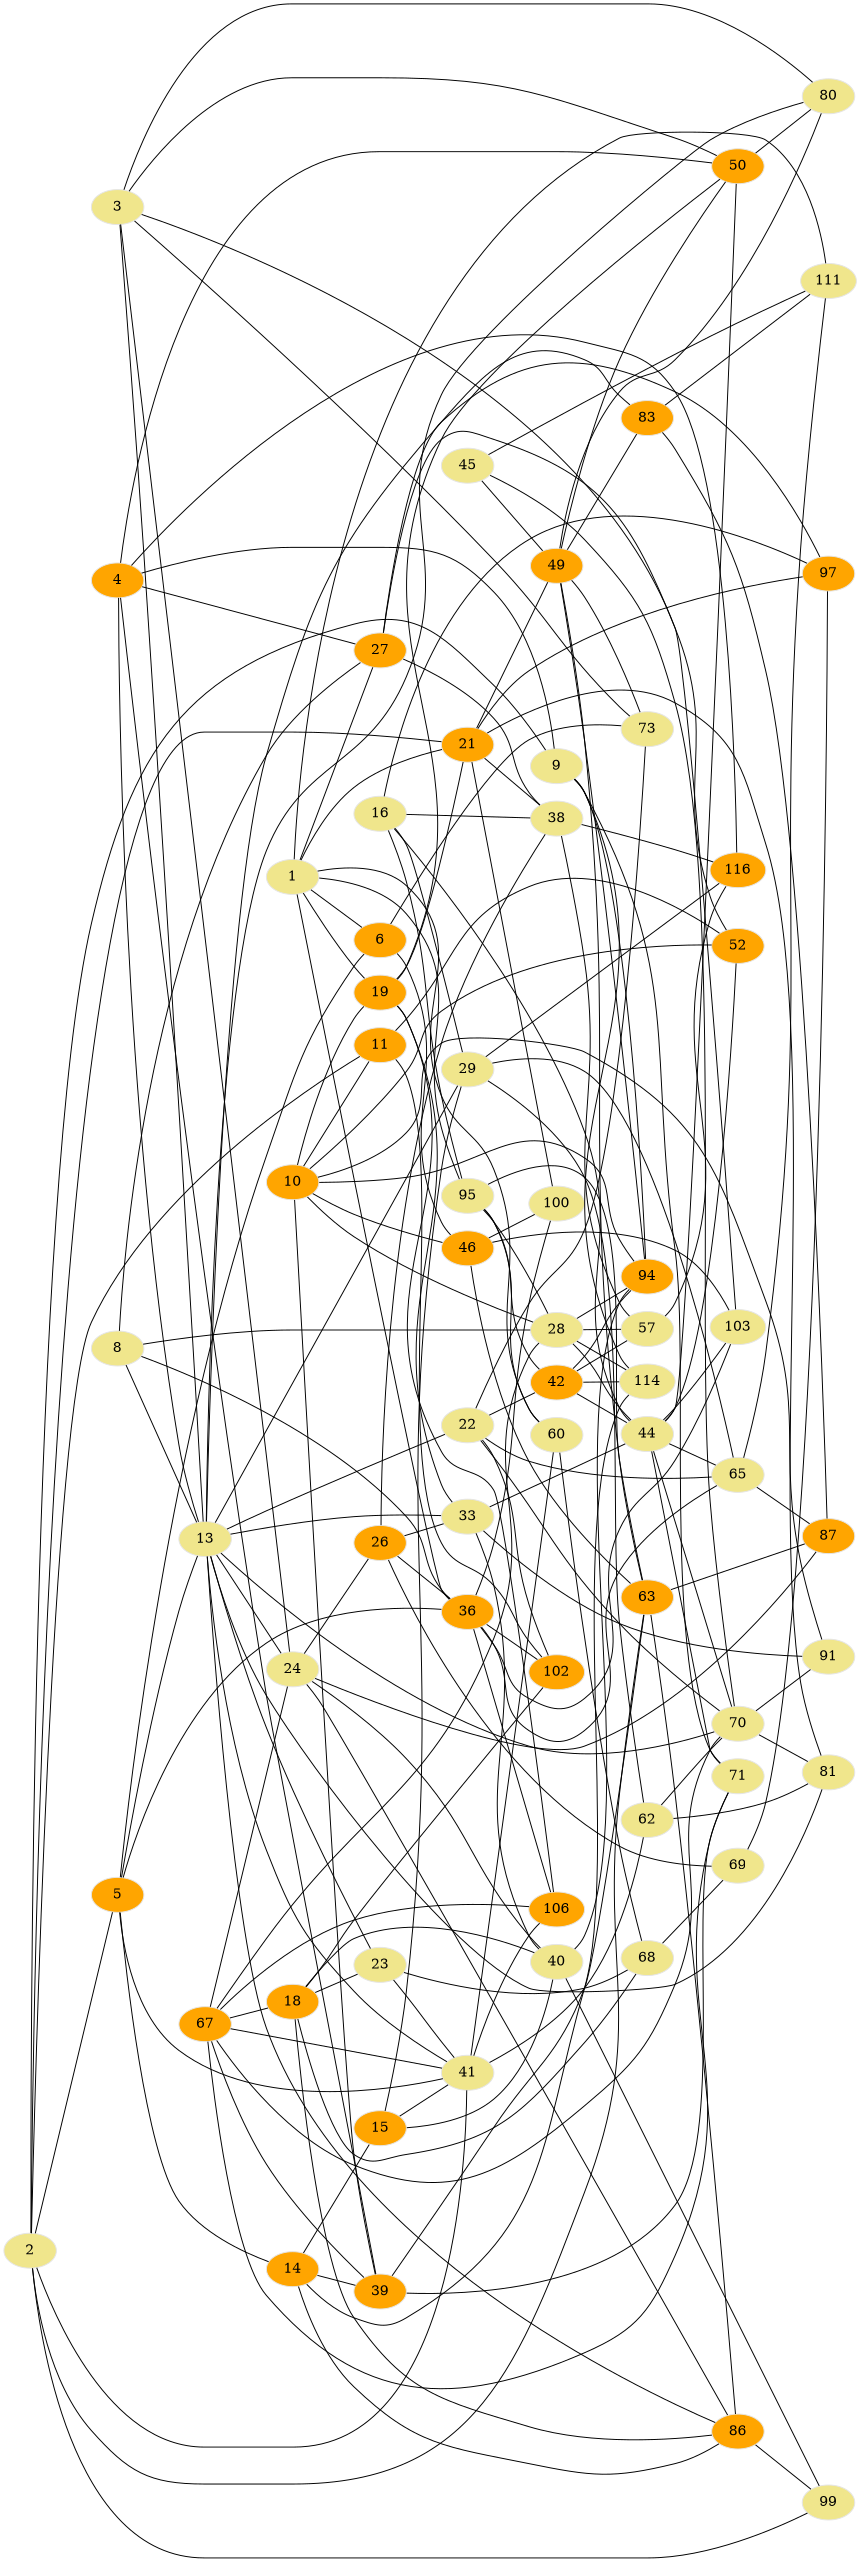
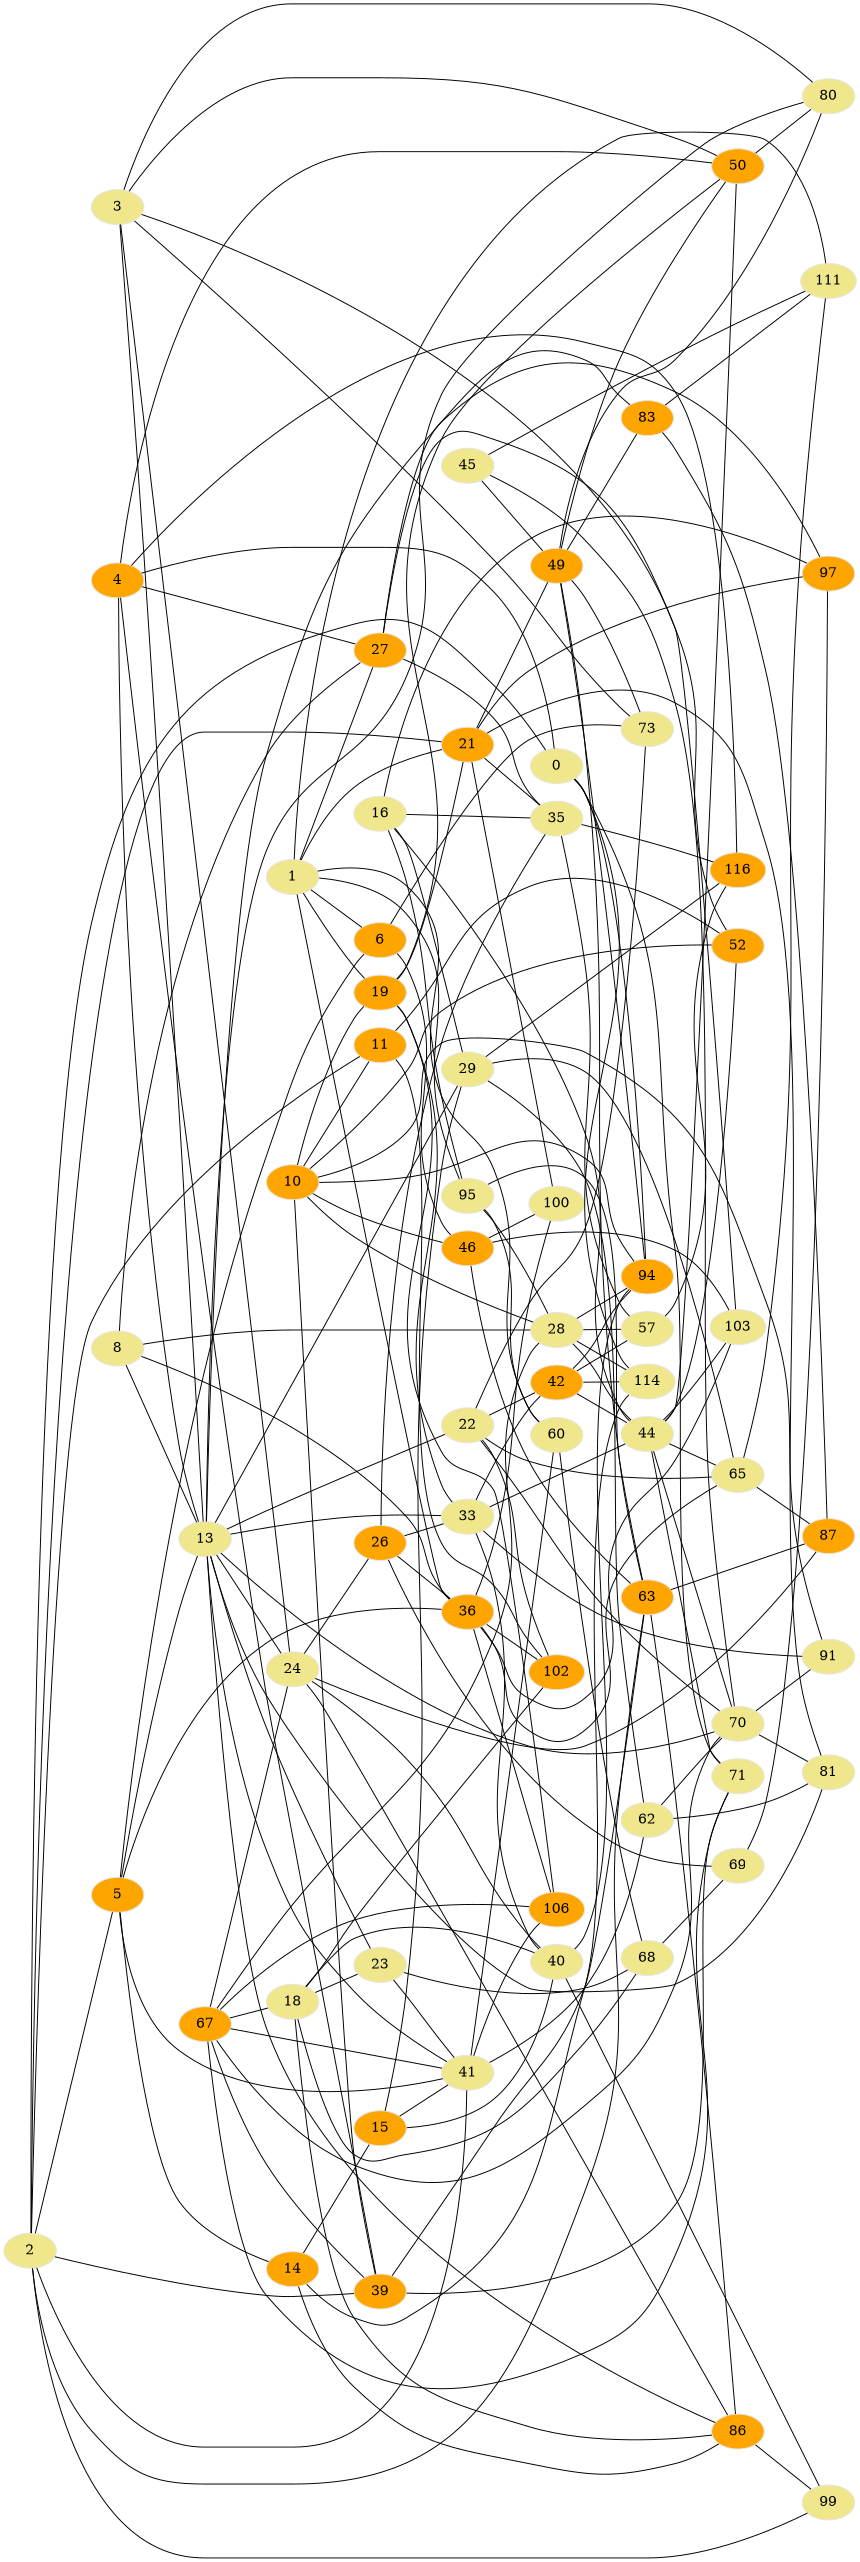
(557, 766) -> (557, 766)
(557, 819) -> (557, 819)
(511, 1290) -> (491, 1470)
(293, 2002) -> (293, 2002)
(331, 2279) -> (203, 2287)
